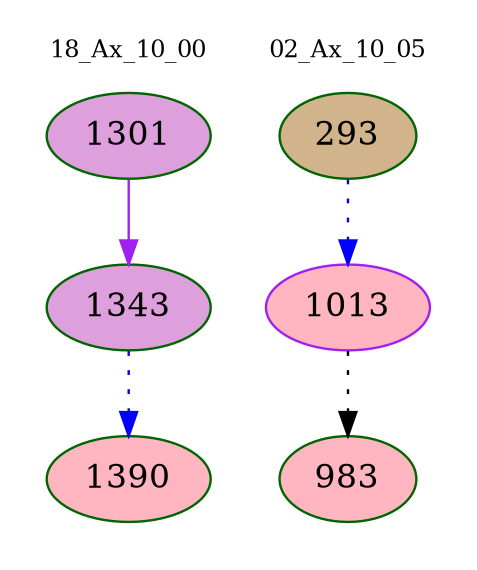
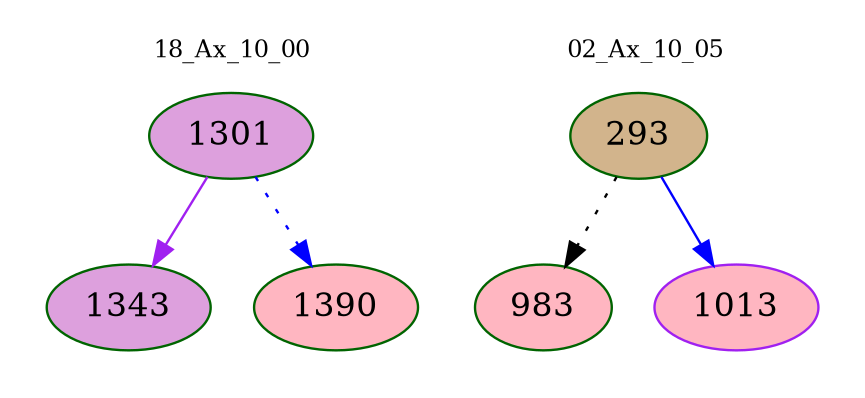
(348, 210) -> (681, 211)
(129, 382) -> (277, 211)
(348, 382) -> (597, 211)
